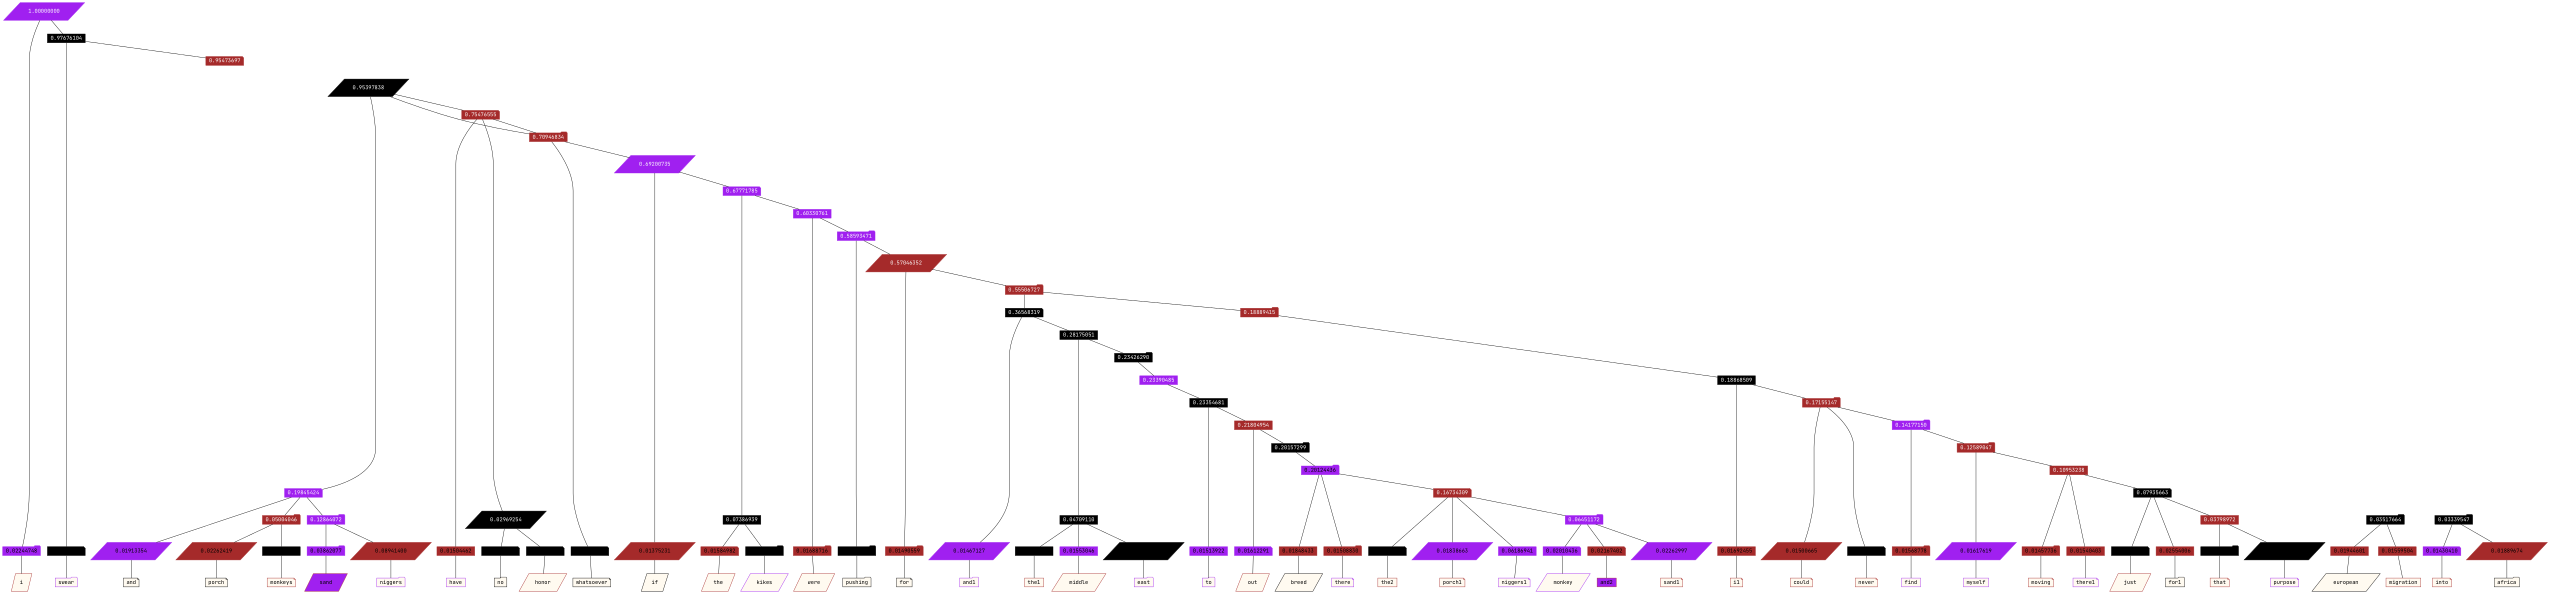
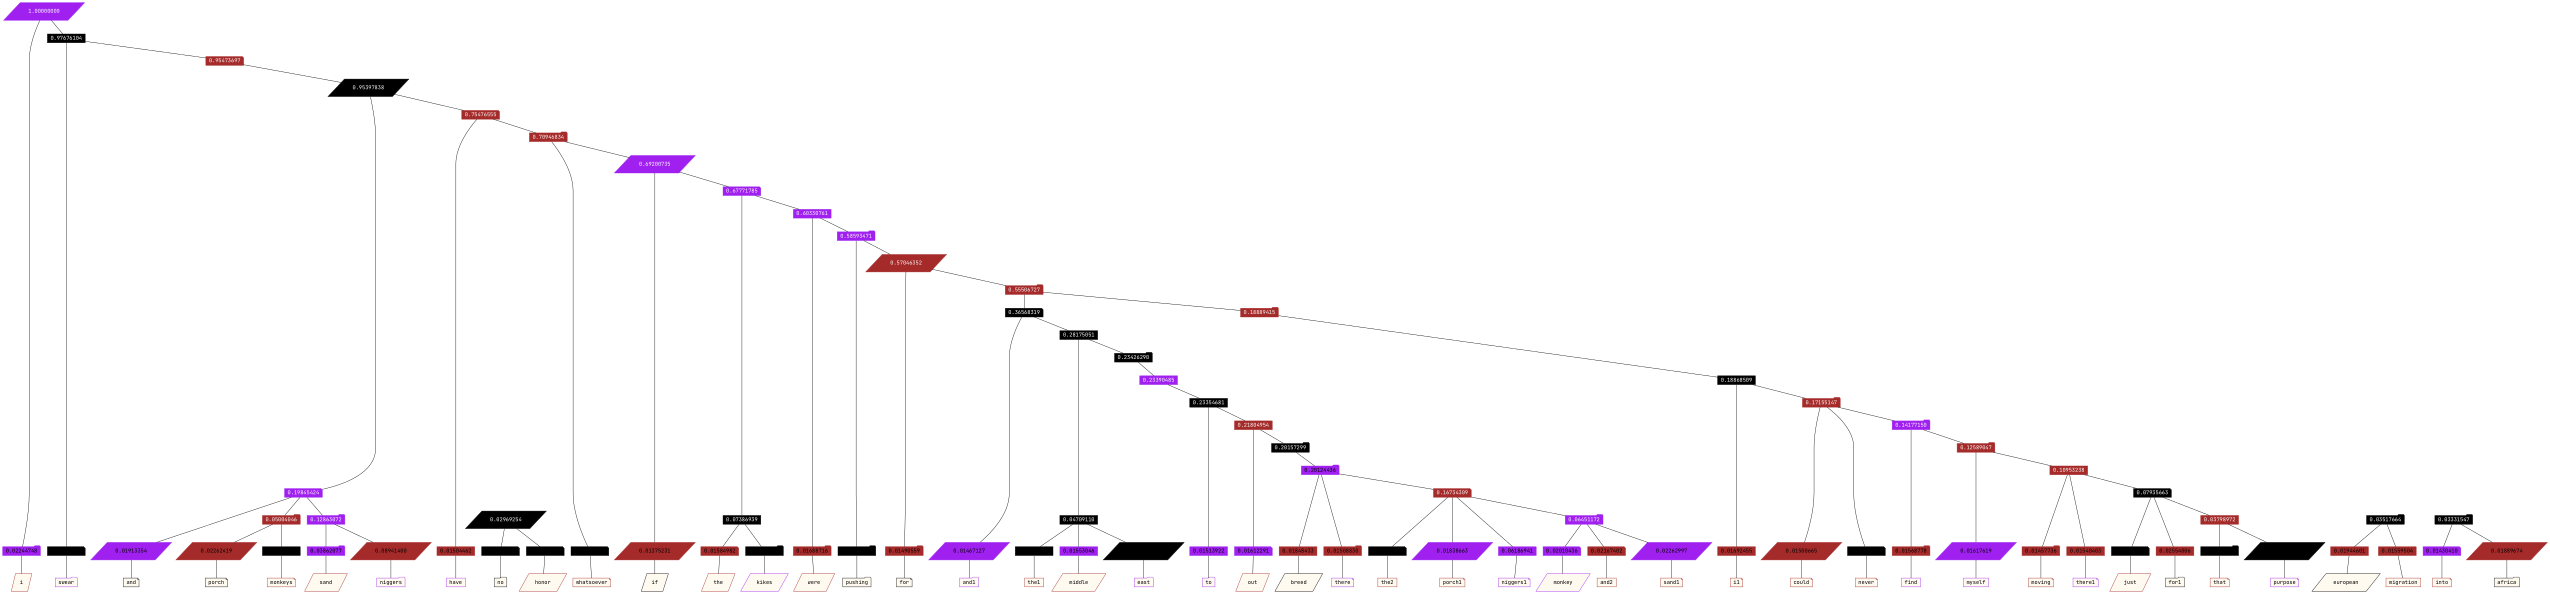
(459, 119) -> (293, 74)
(493, 315) -> none
(326, 520) -> (326, 520)
(2454, 520) -> (2454, 520)
(326, 582) -> (326, 582)
(592, 582) -> (592, 582)
(1607, 582) -> (1607, 582)
